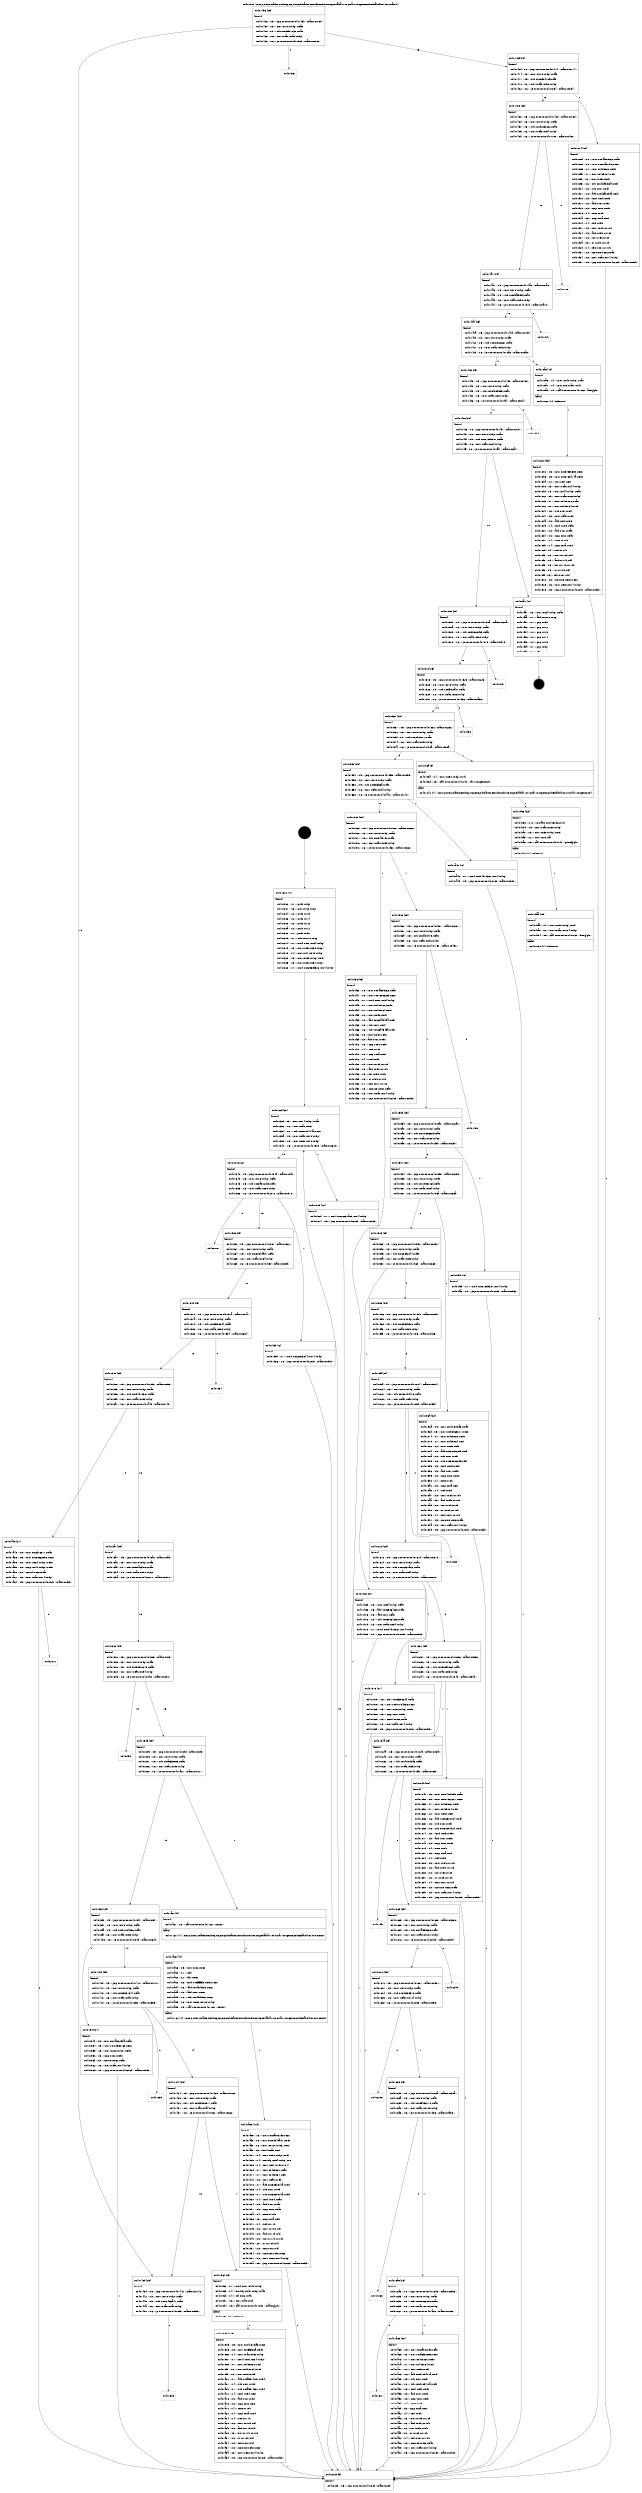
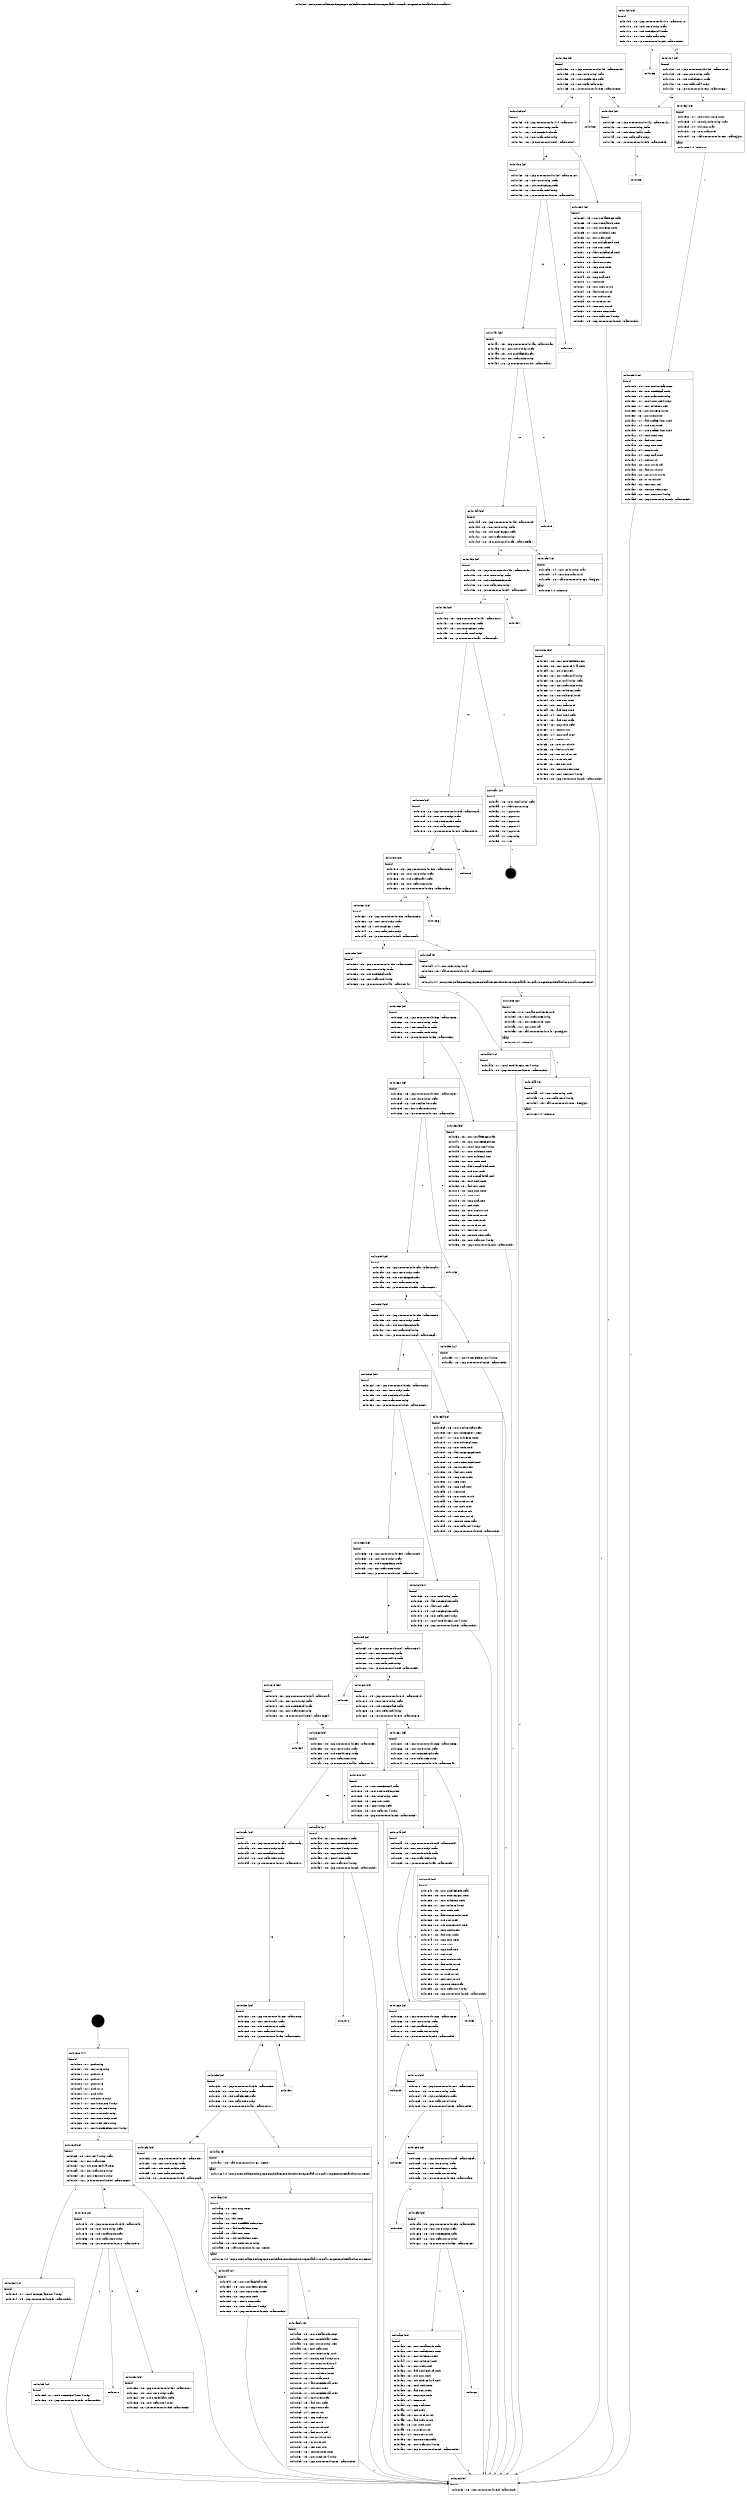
(238, 1283) -> none
(125, 1955) -> none
